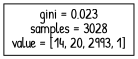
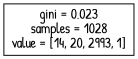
(69, 30) -> (69, 30)
